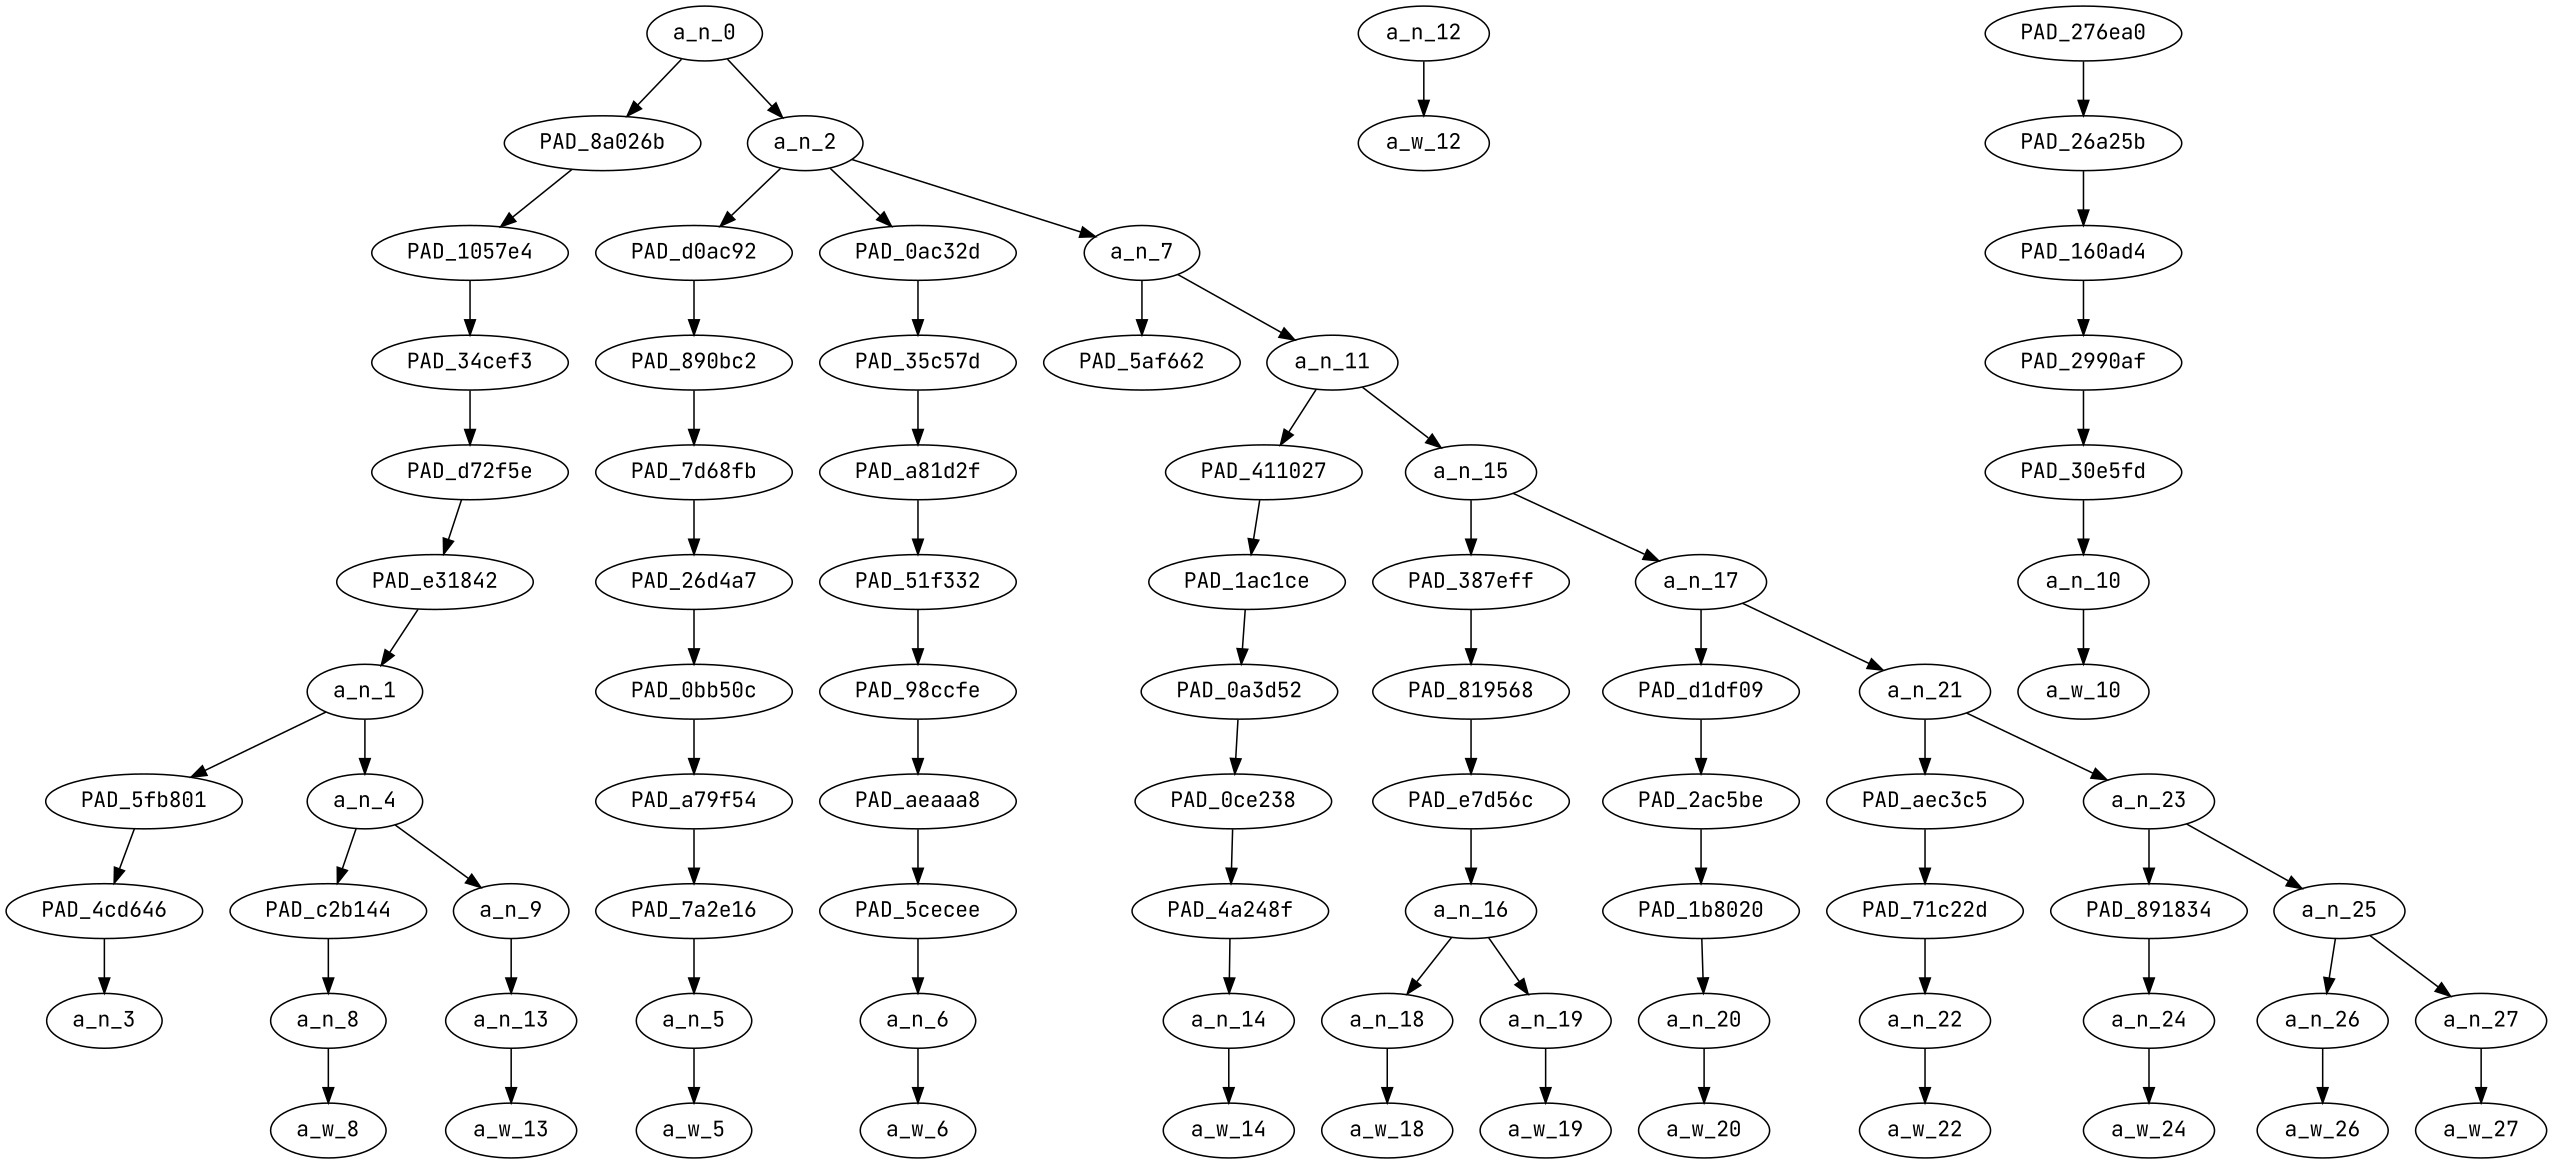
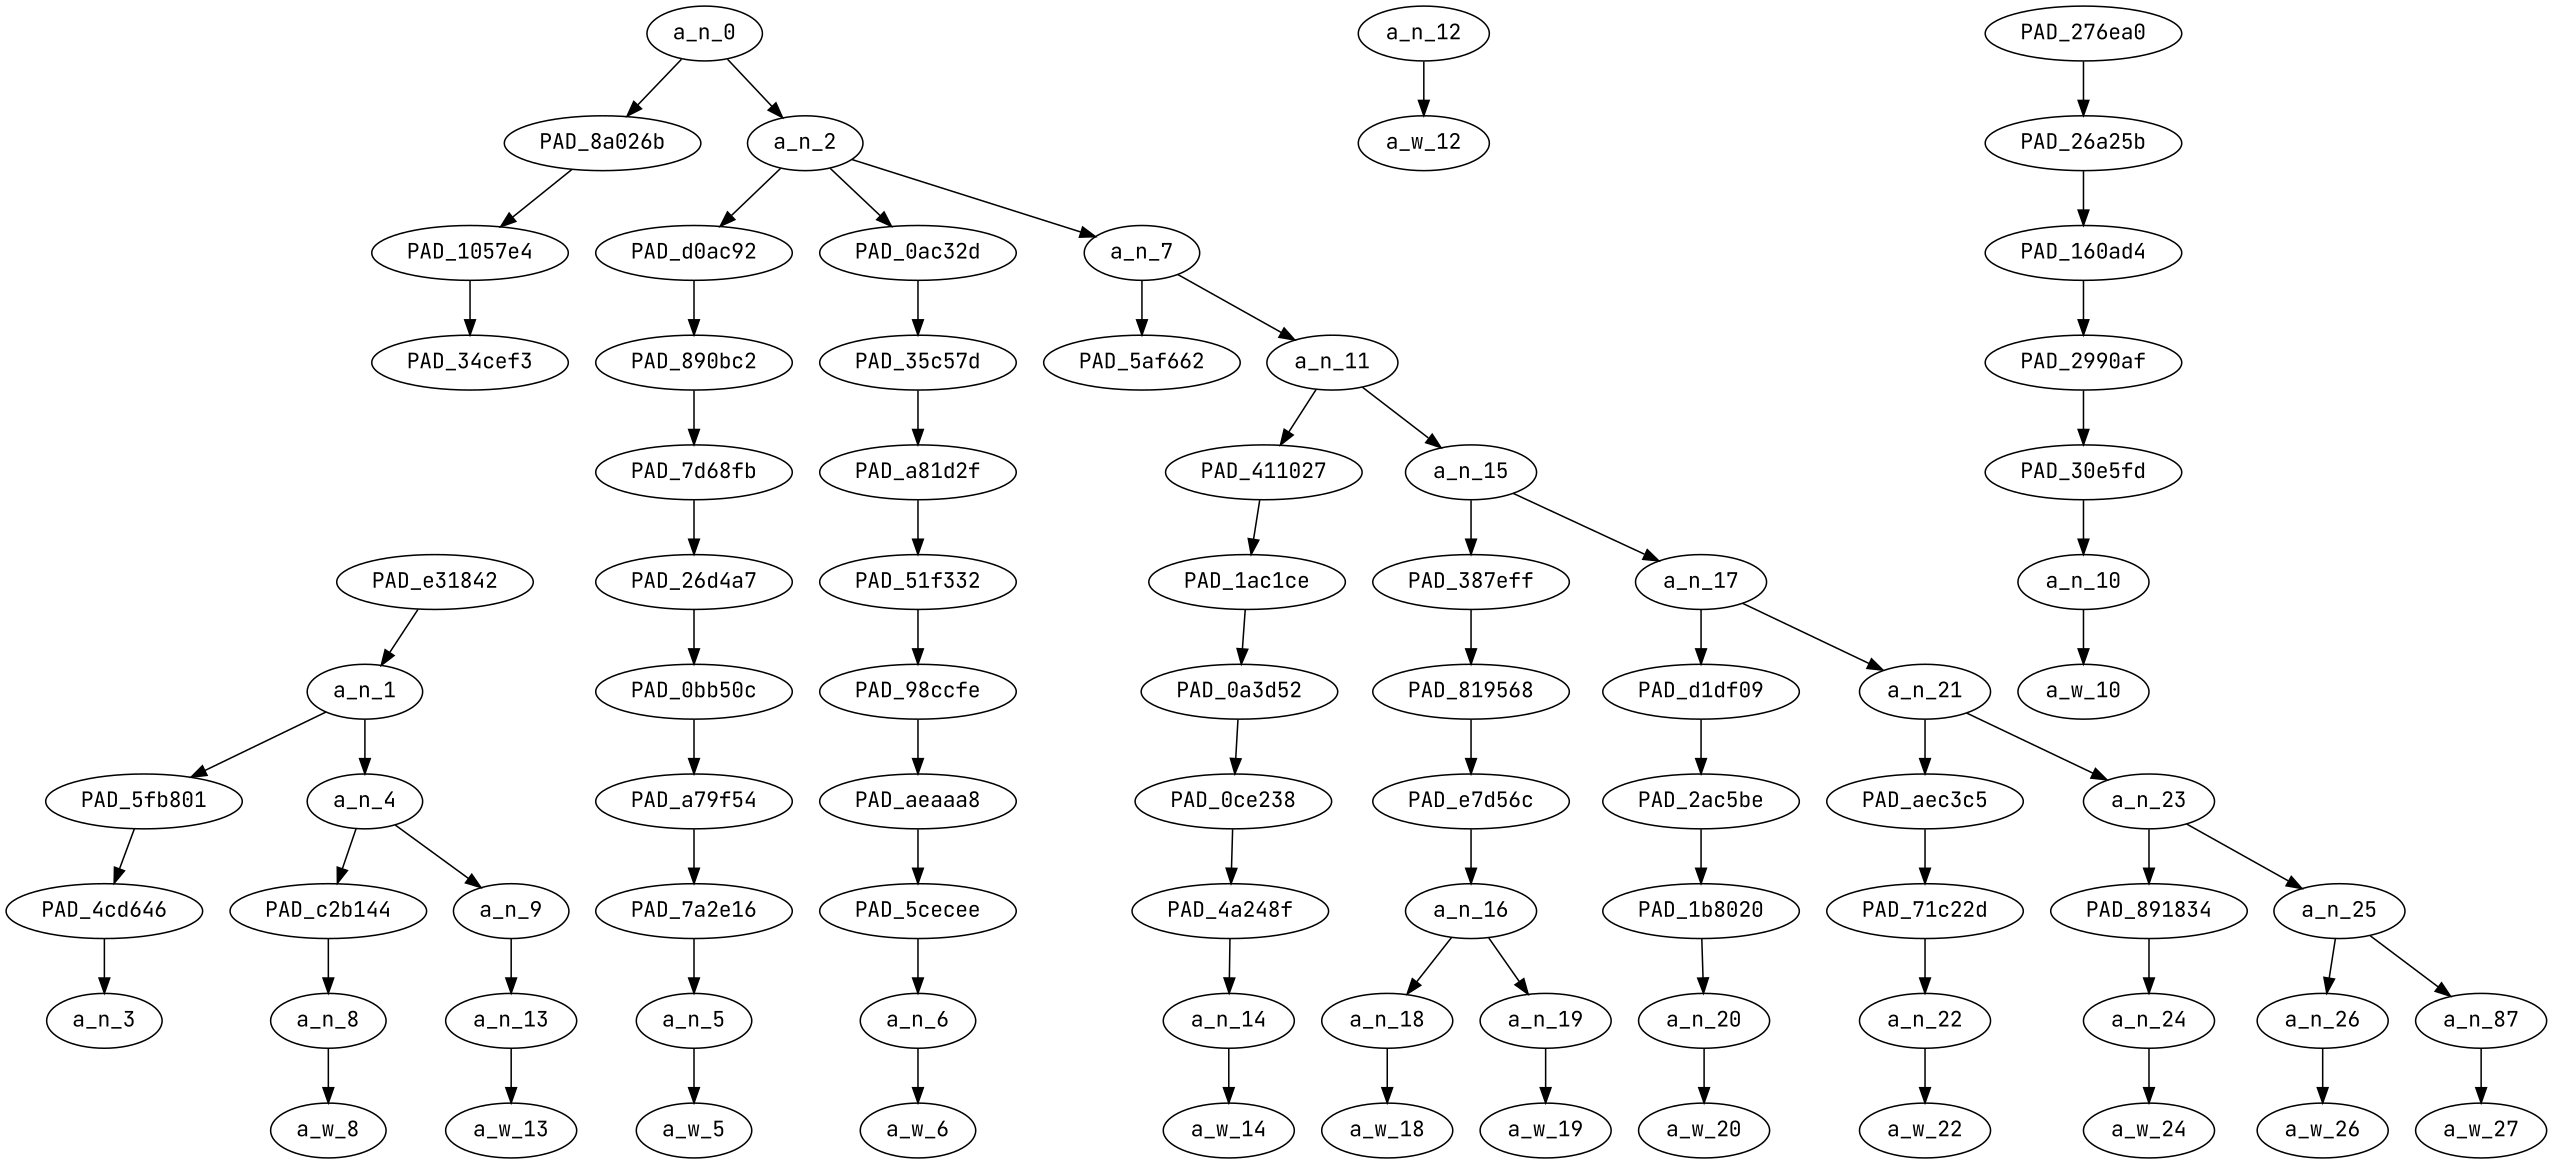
(470, 472) -> none
(2481, 1021) -> (2481, 1021)
